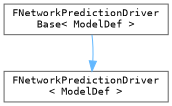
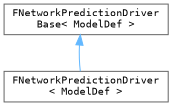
(93, 48) -> (79, 58)
